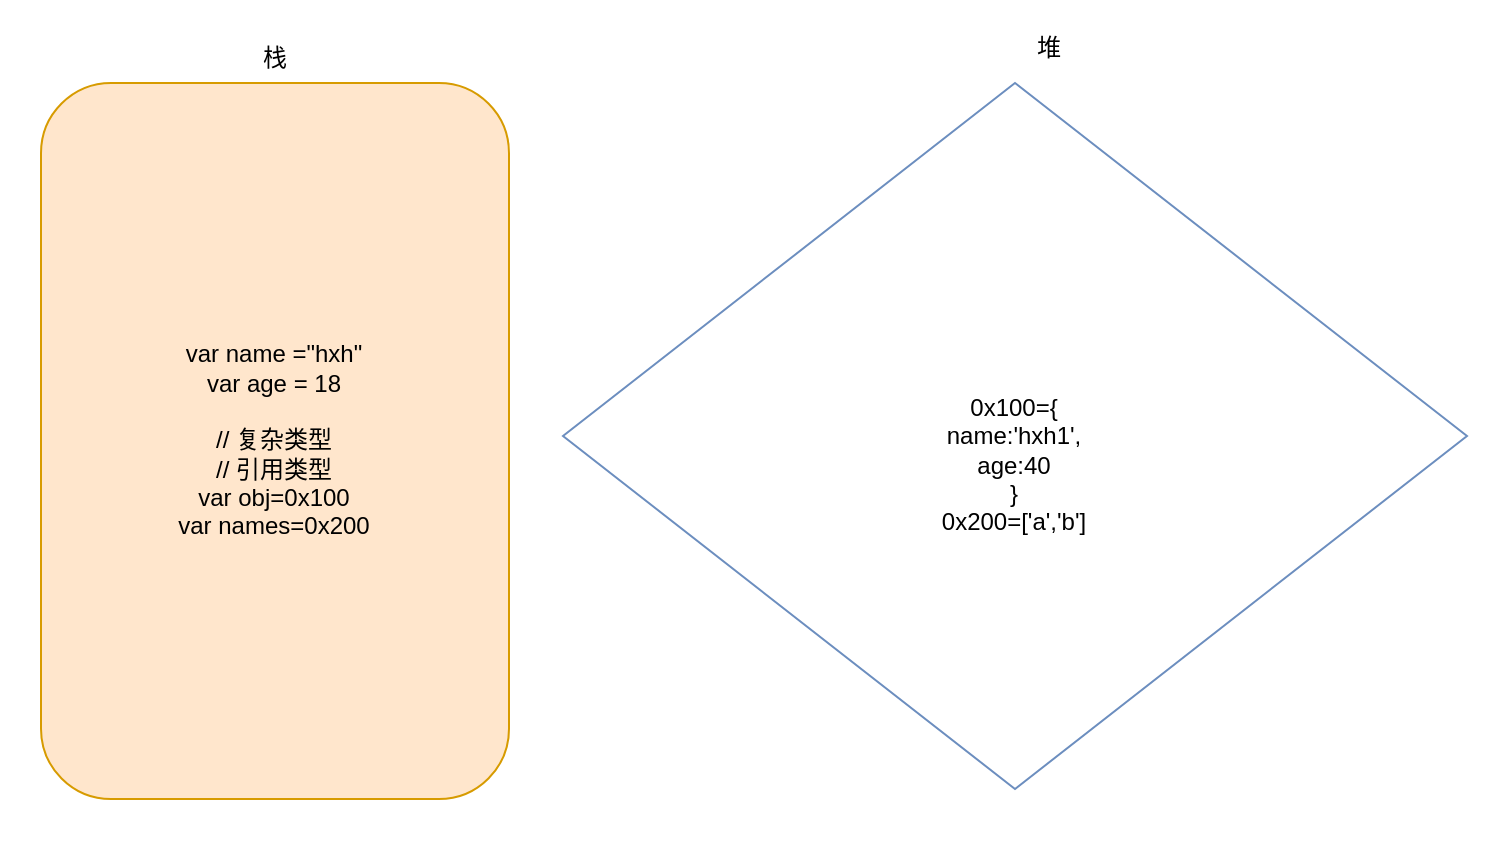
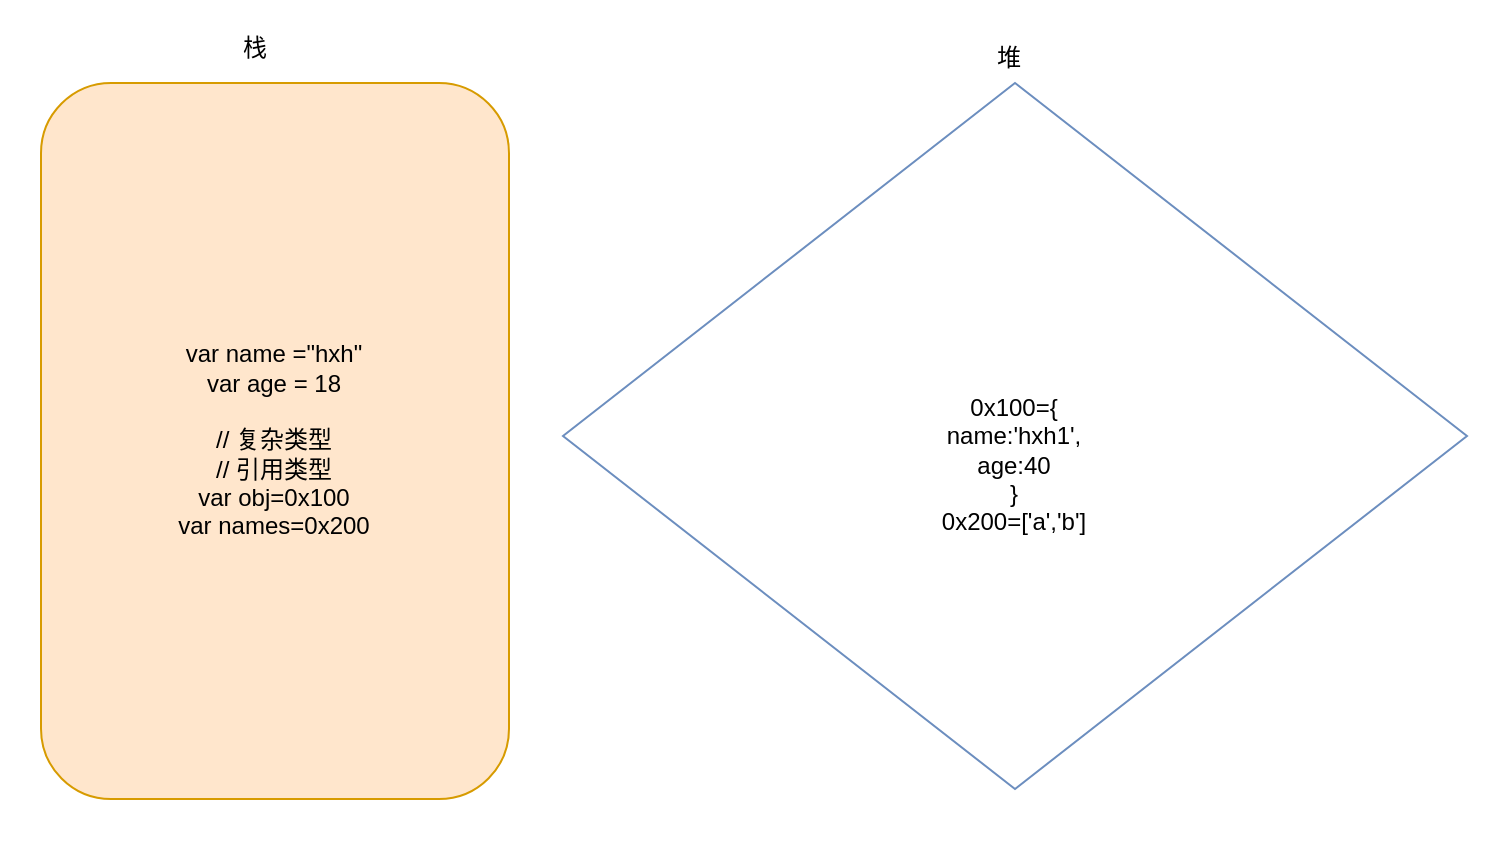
(1049, 48) -> (1009, 58)
(275, 58) -> (255, 48)
